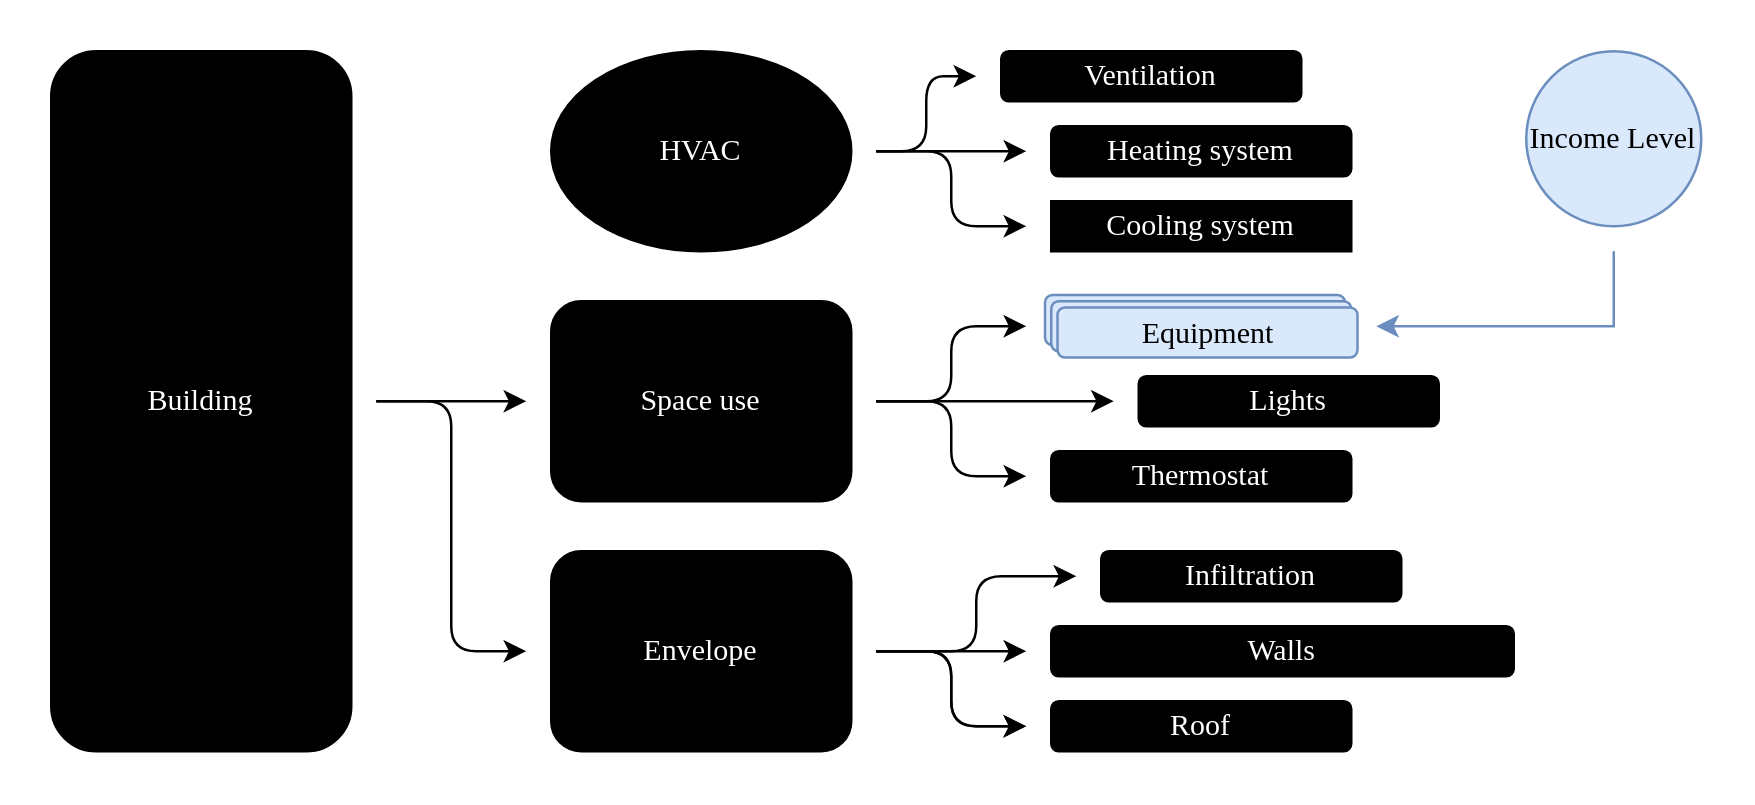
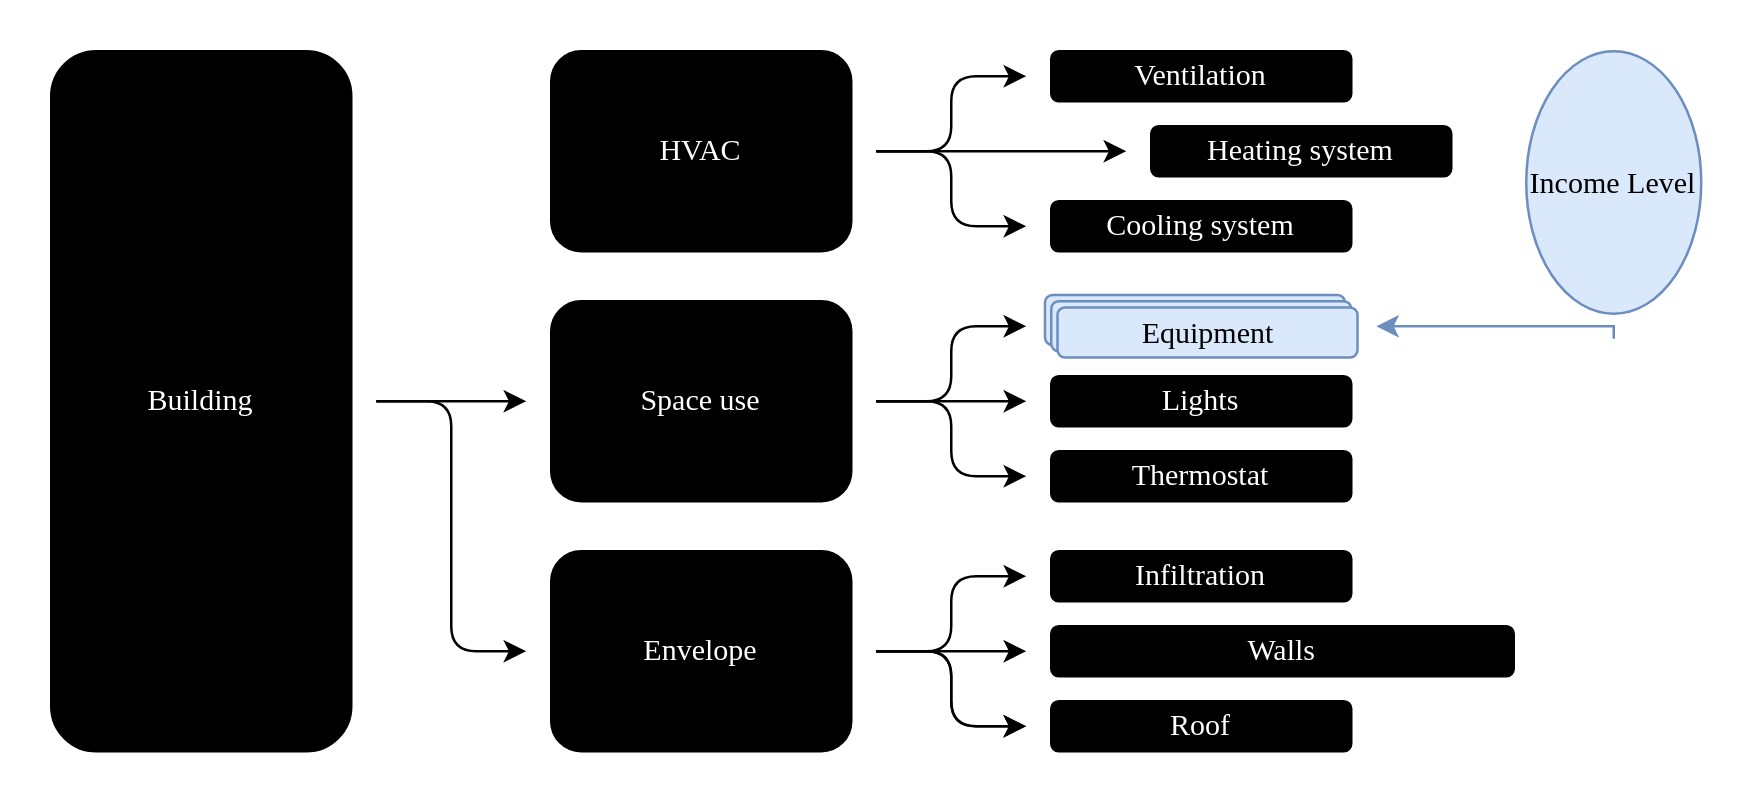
(1151, 76) -> (1201, 76)
(1614, 139) -> (1614, 183)
(701, 151) -> (701, 151)
(1201, 151) -> (1301, 151)
(1201, 226) -> (1201, 226)
(1289, 401) -> (1201, 401)
(1251, 576) -> (1201, 576)
